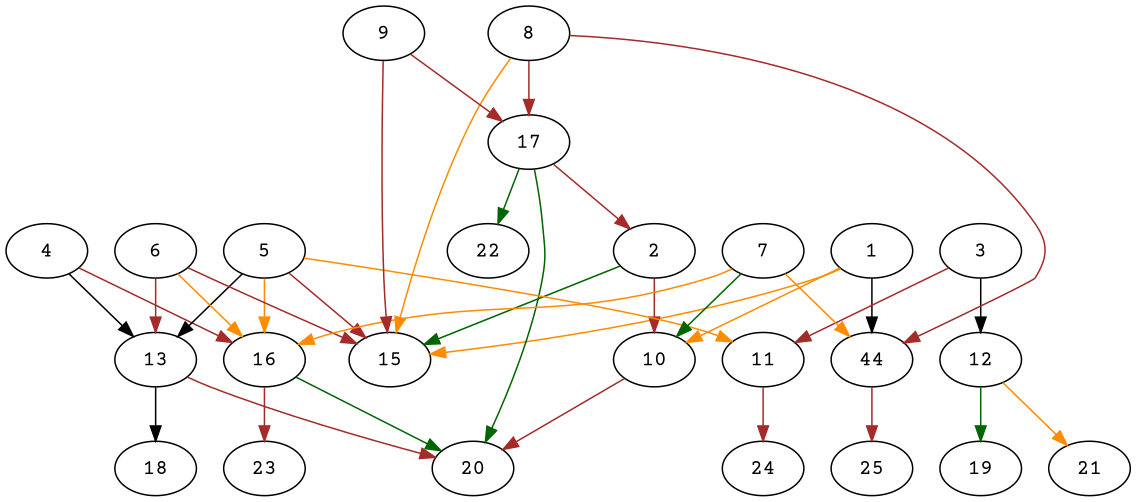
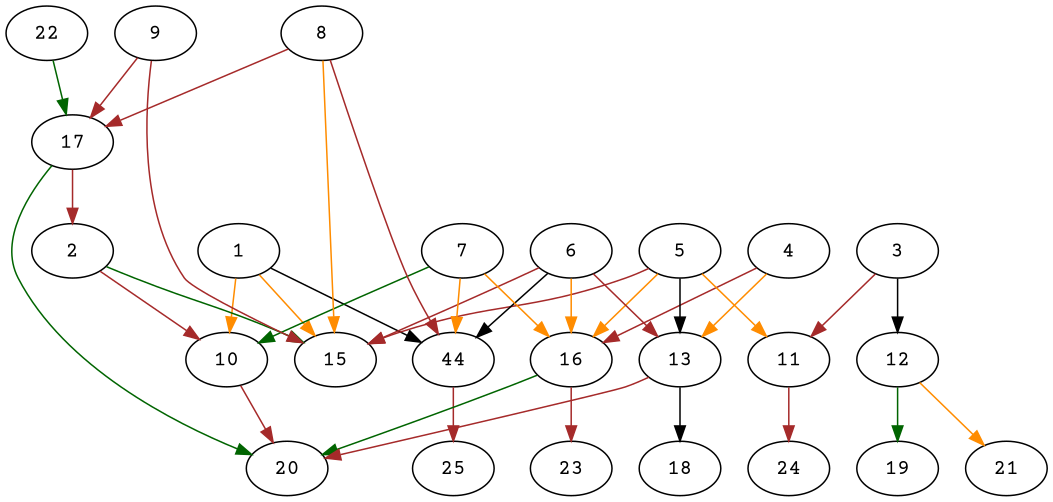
(511, 189) -> (58, 80)
none -> (524, 295)
(96, 300) -> (741, 299)
